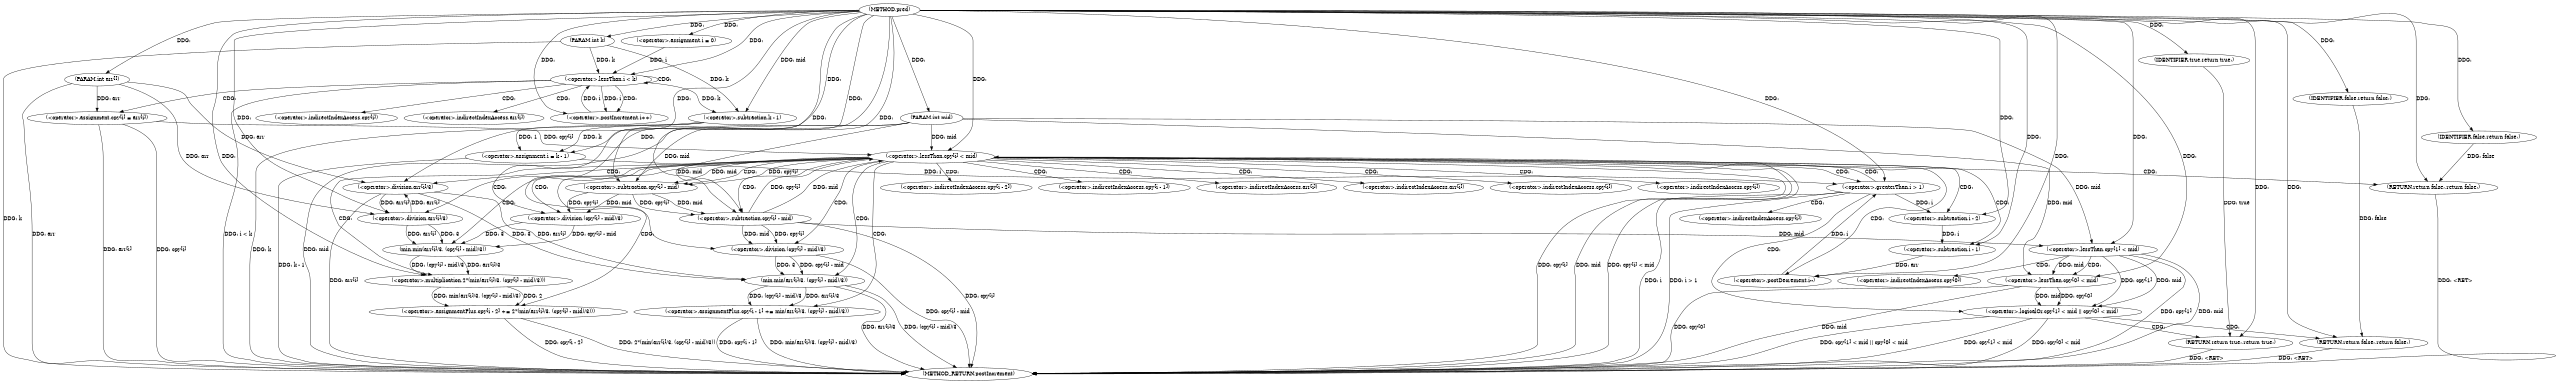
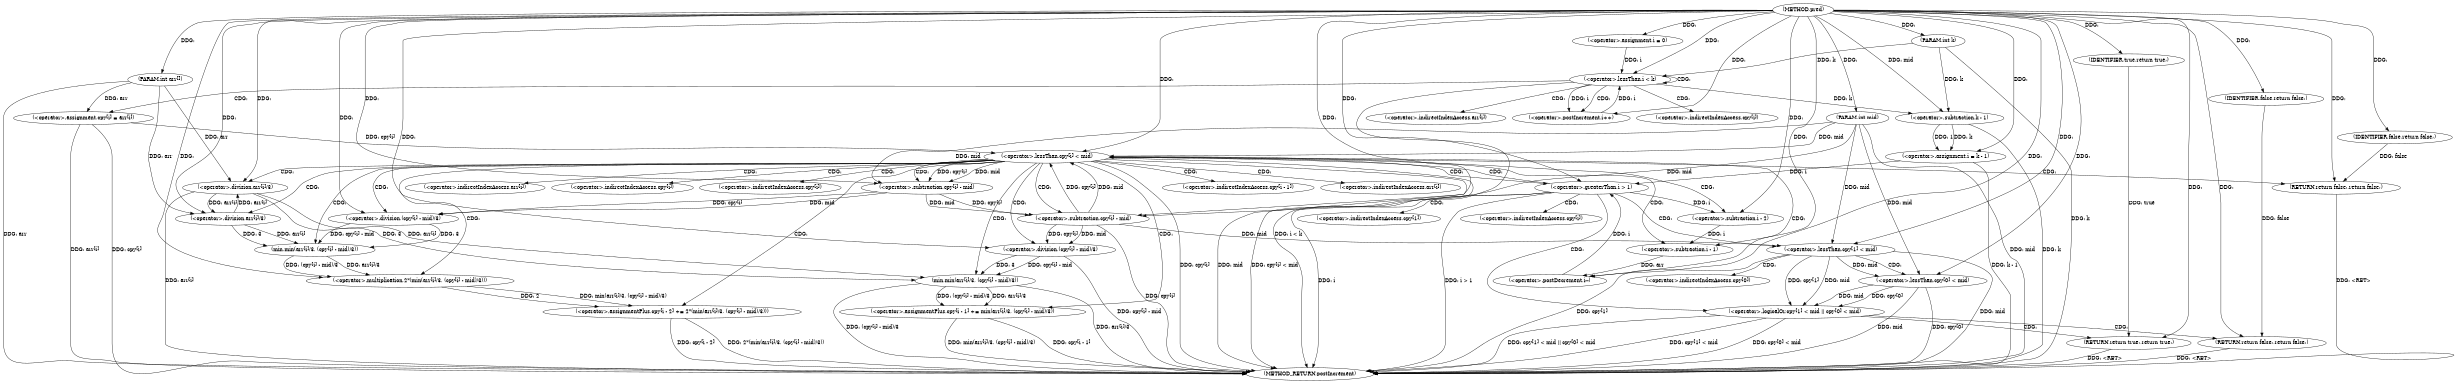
(956, 188) -> none
none -> (1369, 219)
none -> (1687, 235)
